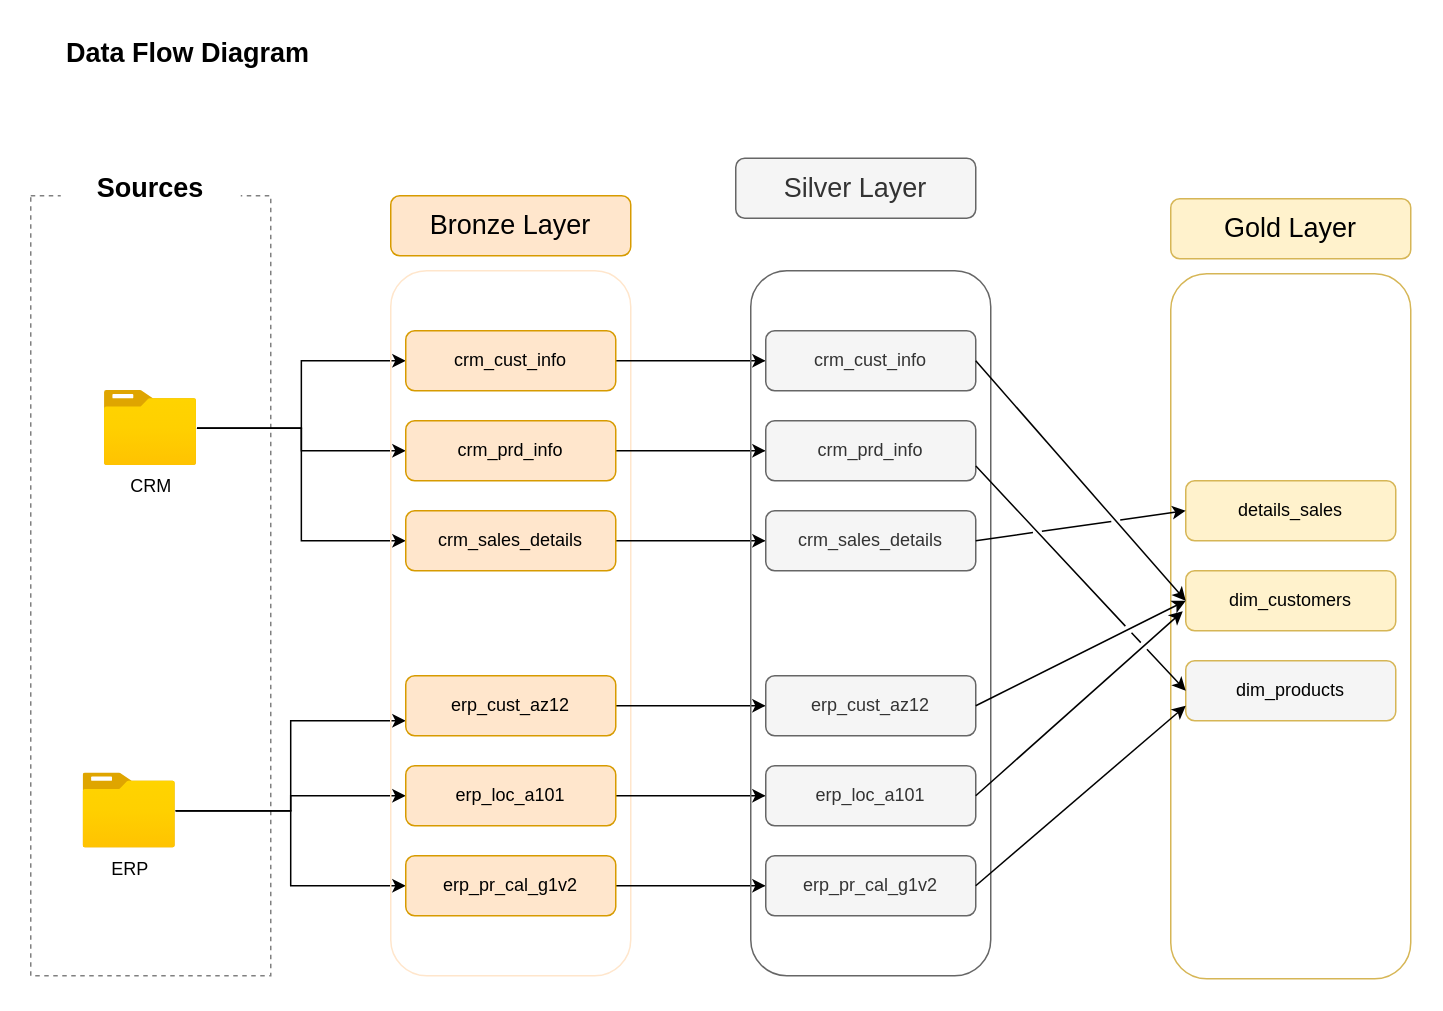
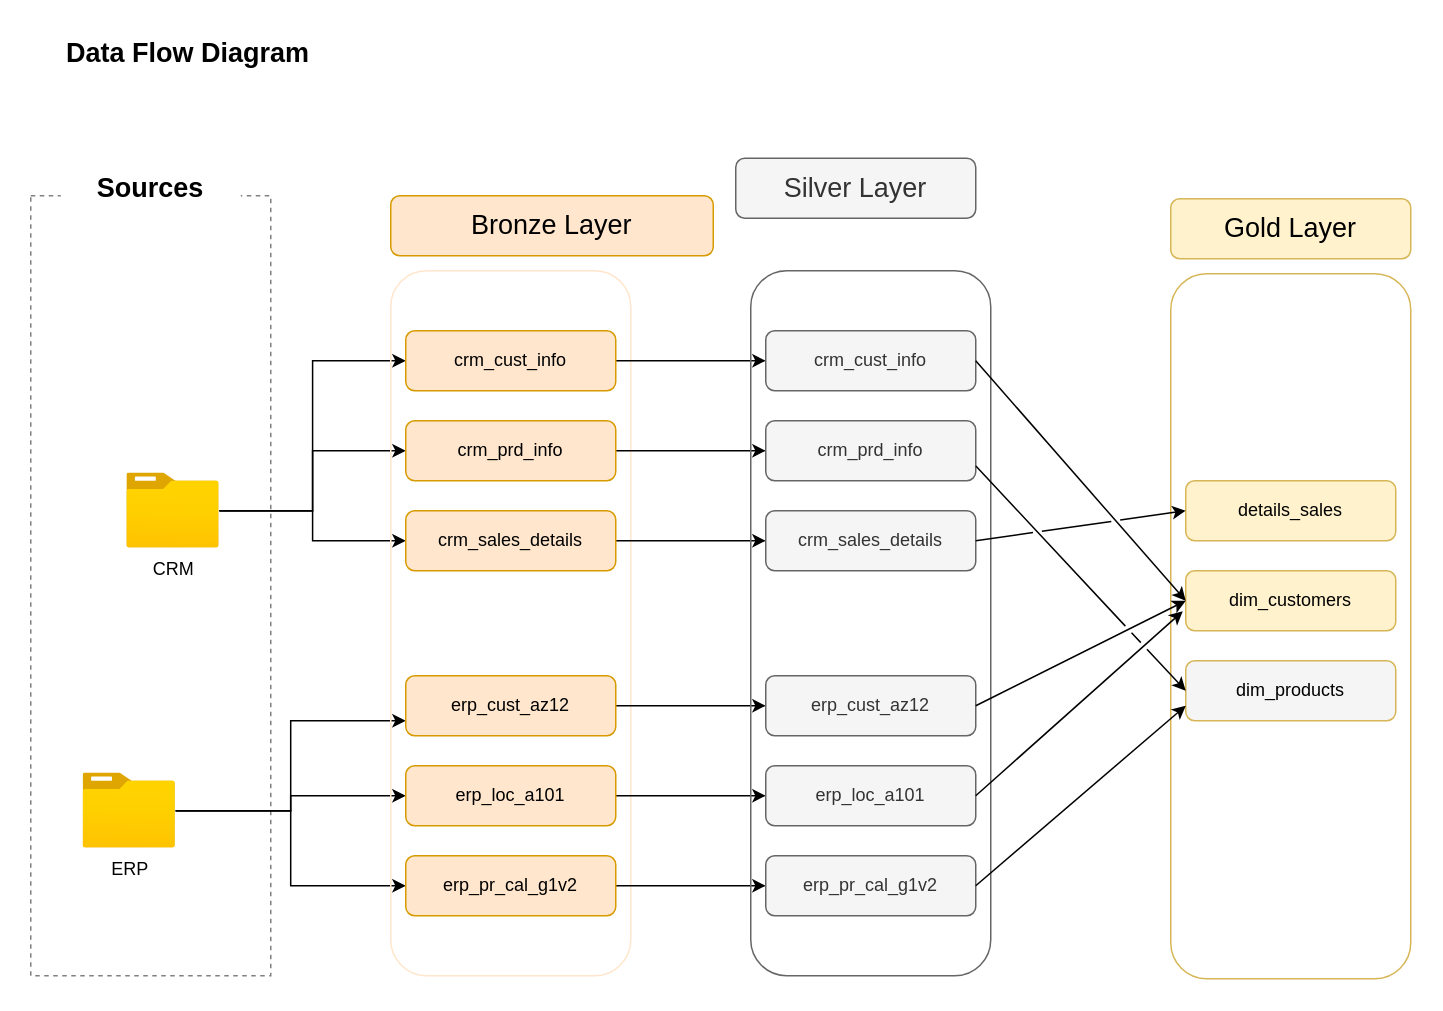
(511, 226) -> (552, 226)
(151, 428) -> (173, 511)
